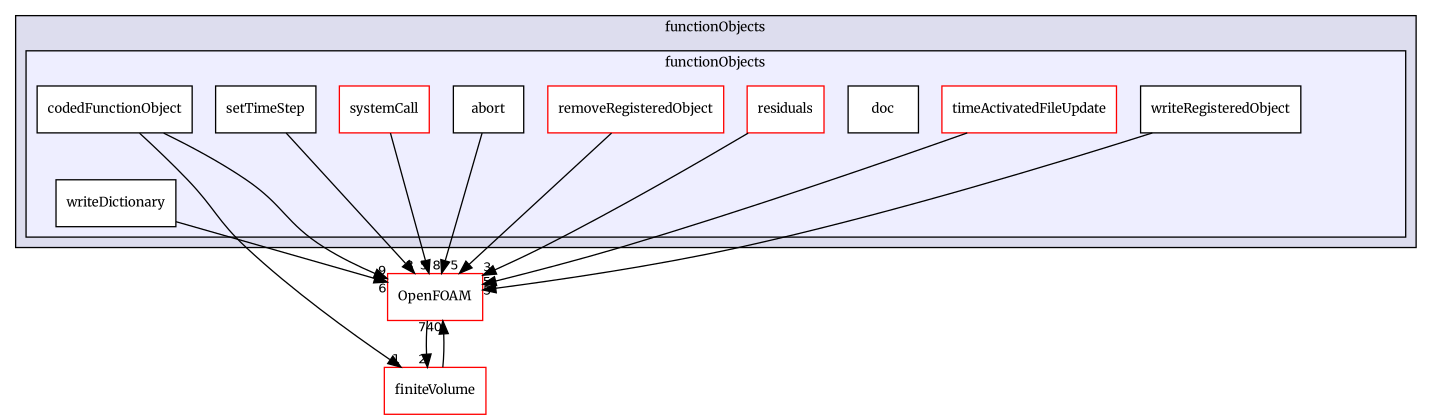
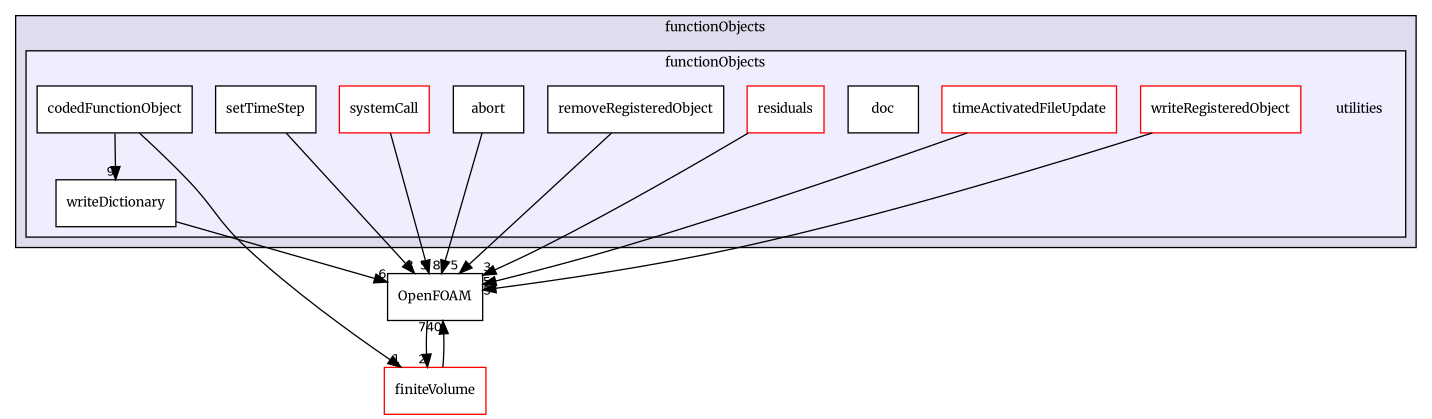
(636, 109) -> (636, 109)
(1221, 109) -> (1221, 109)
none -> (1360, 109)
(272, 201) -> (115, 150)
(435, 297) -> (435, 297)
